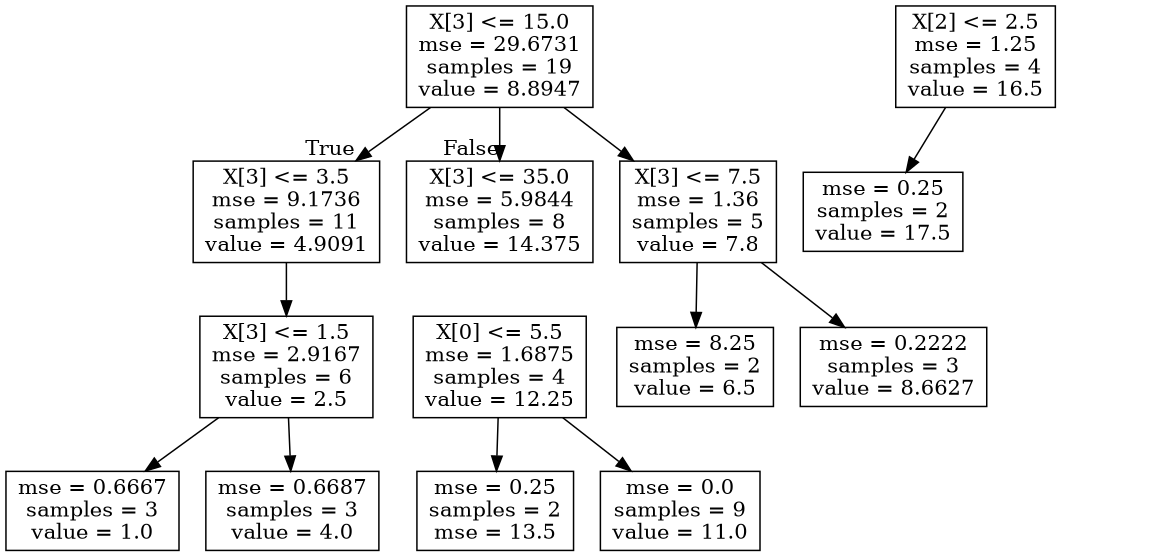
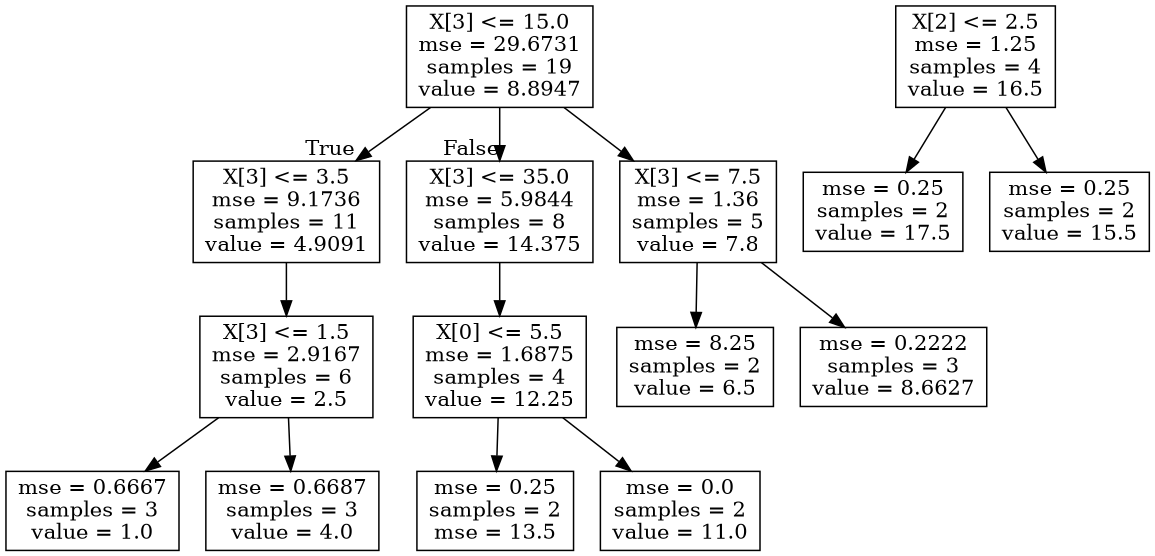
none -> (1070, 212)
none -> (500, 282)
(680, 511) -> (680, 511)
